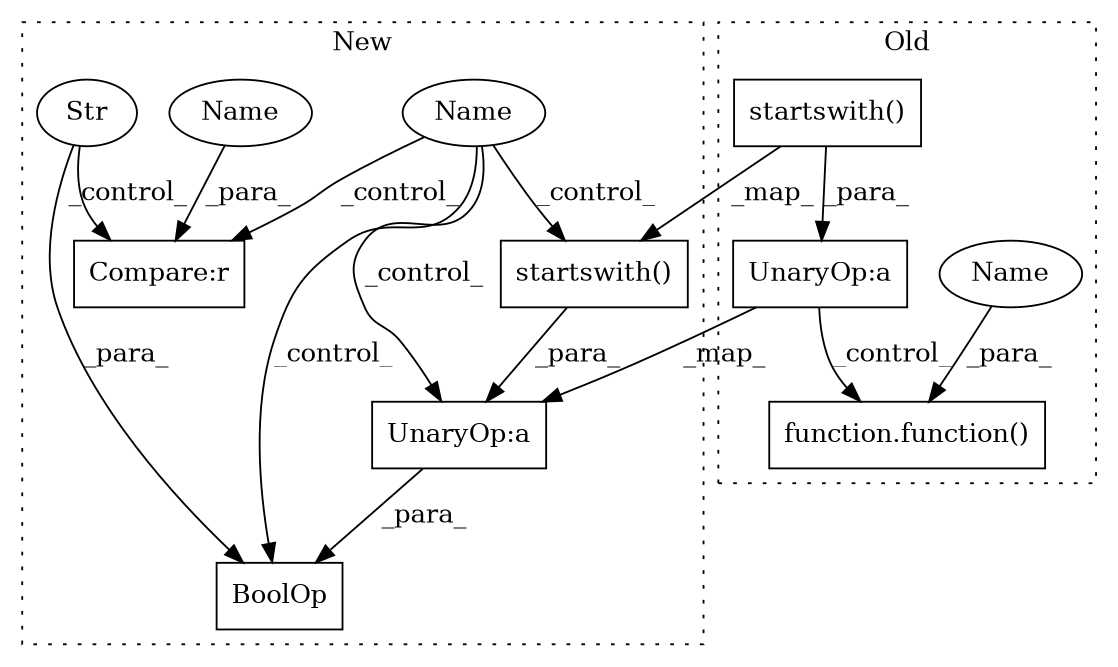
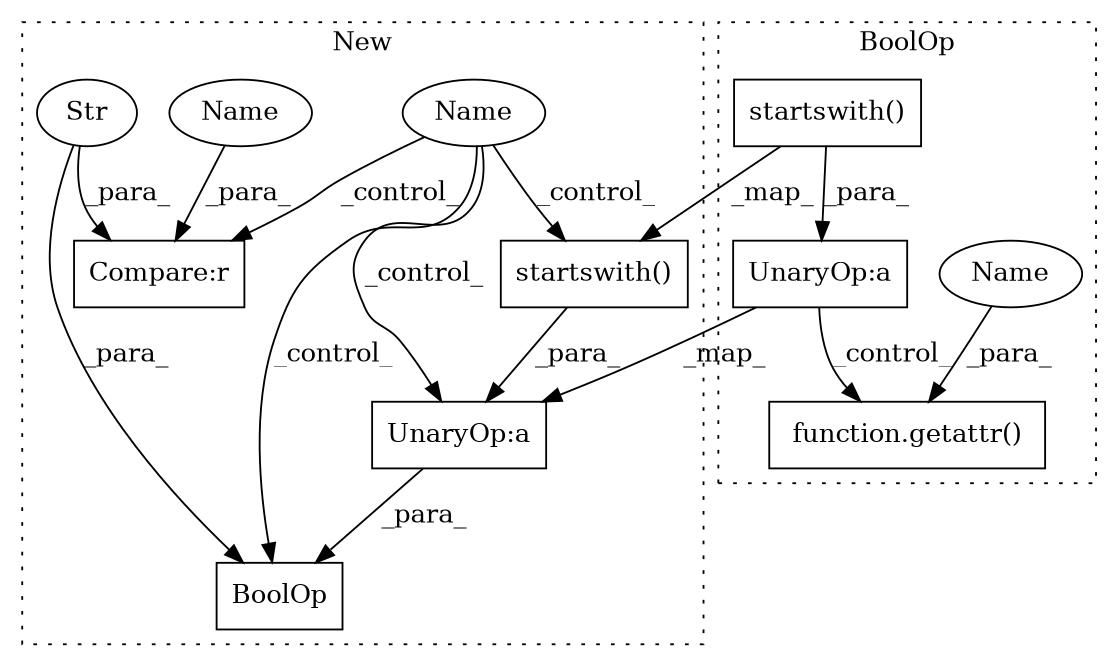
(907, 44) -> (907, 44)
(128, 193) -> (128, 193)
(907, 435) -> (907, 435)
